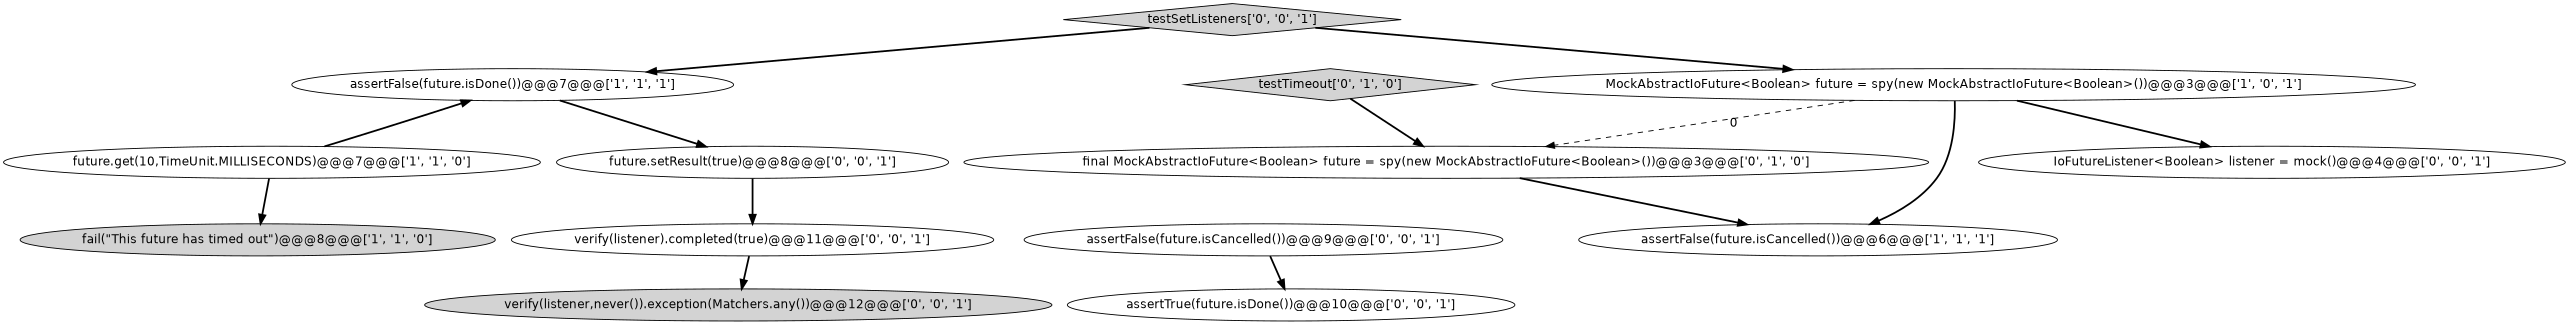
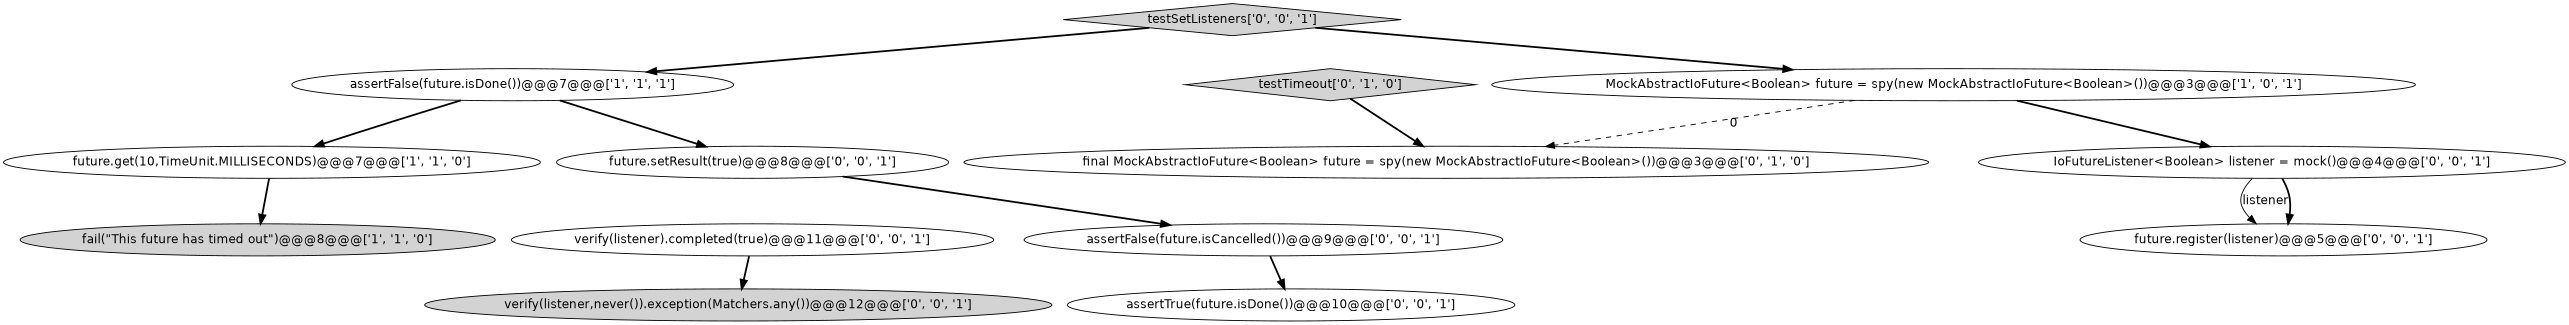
(393, 125) -> (392, 122)
(753, 197) -> (1002, 200)
(1818, 240) -> none
none -> (2284, 240)
